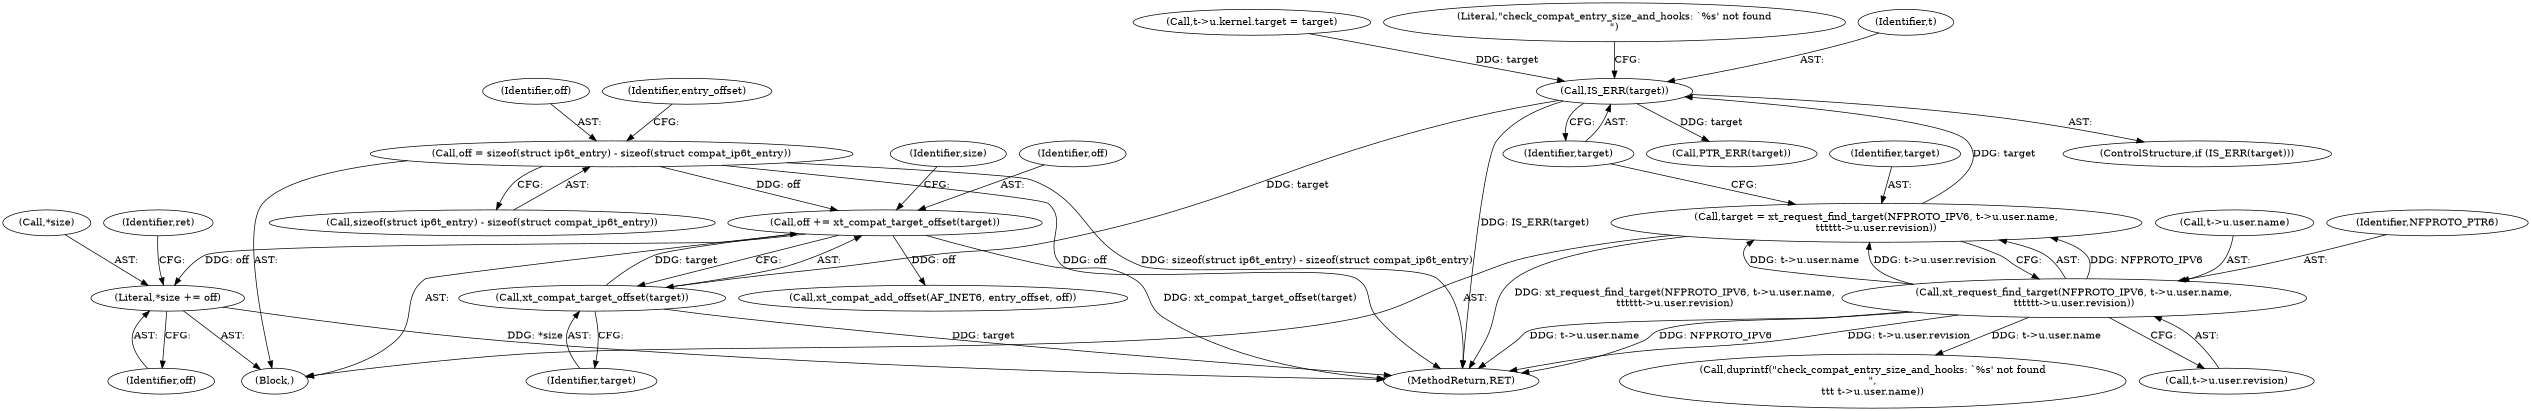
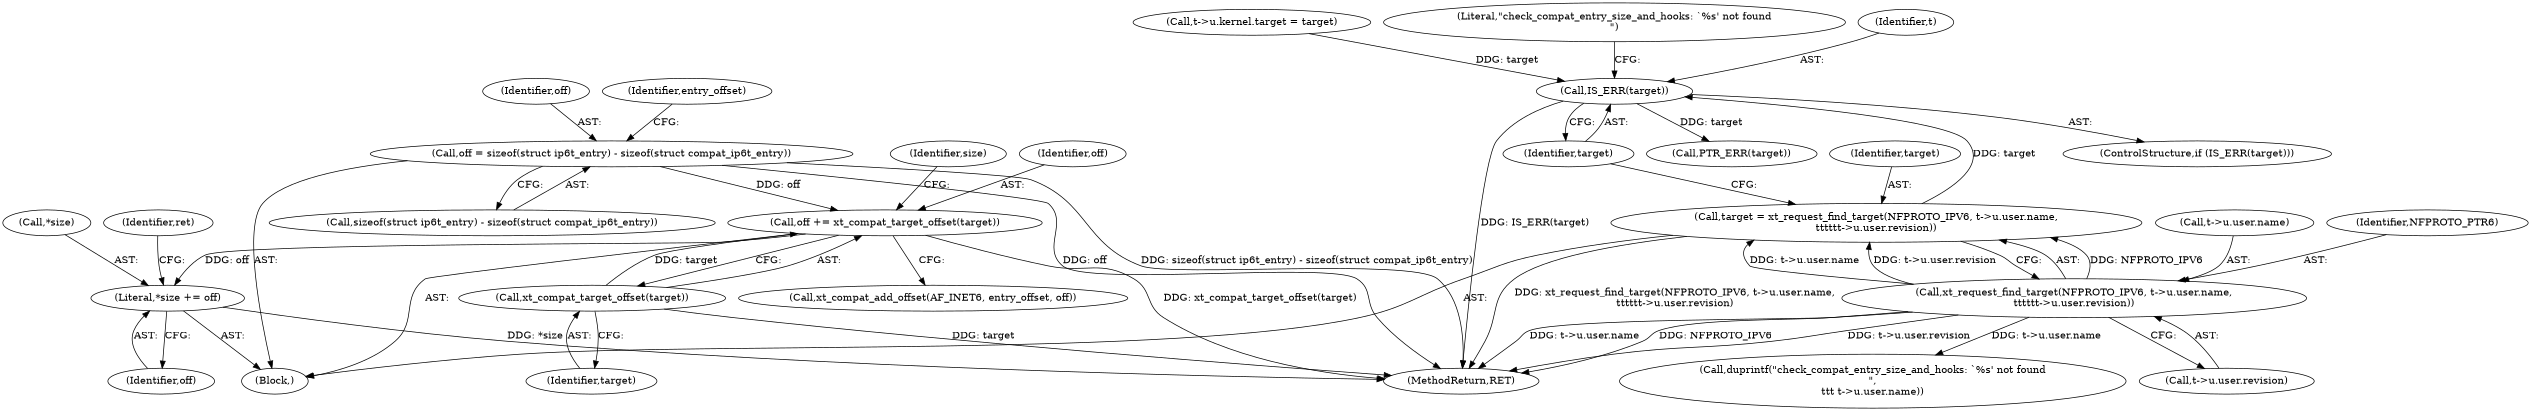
(1123, 225) -> none
(934, 261) -> (934, 261)
